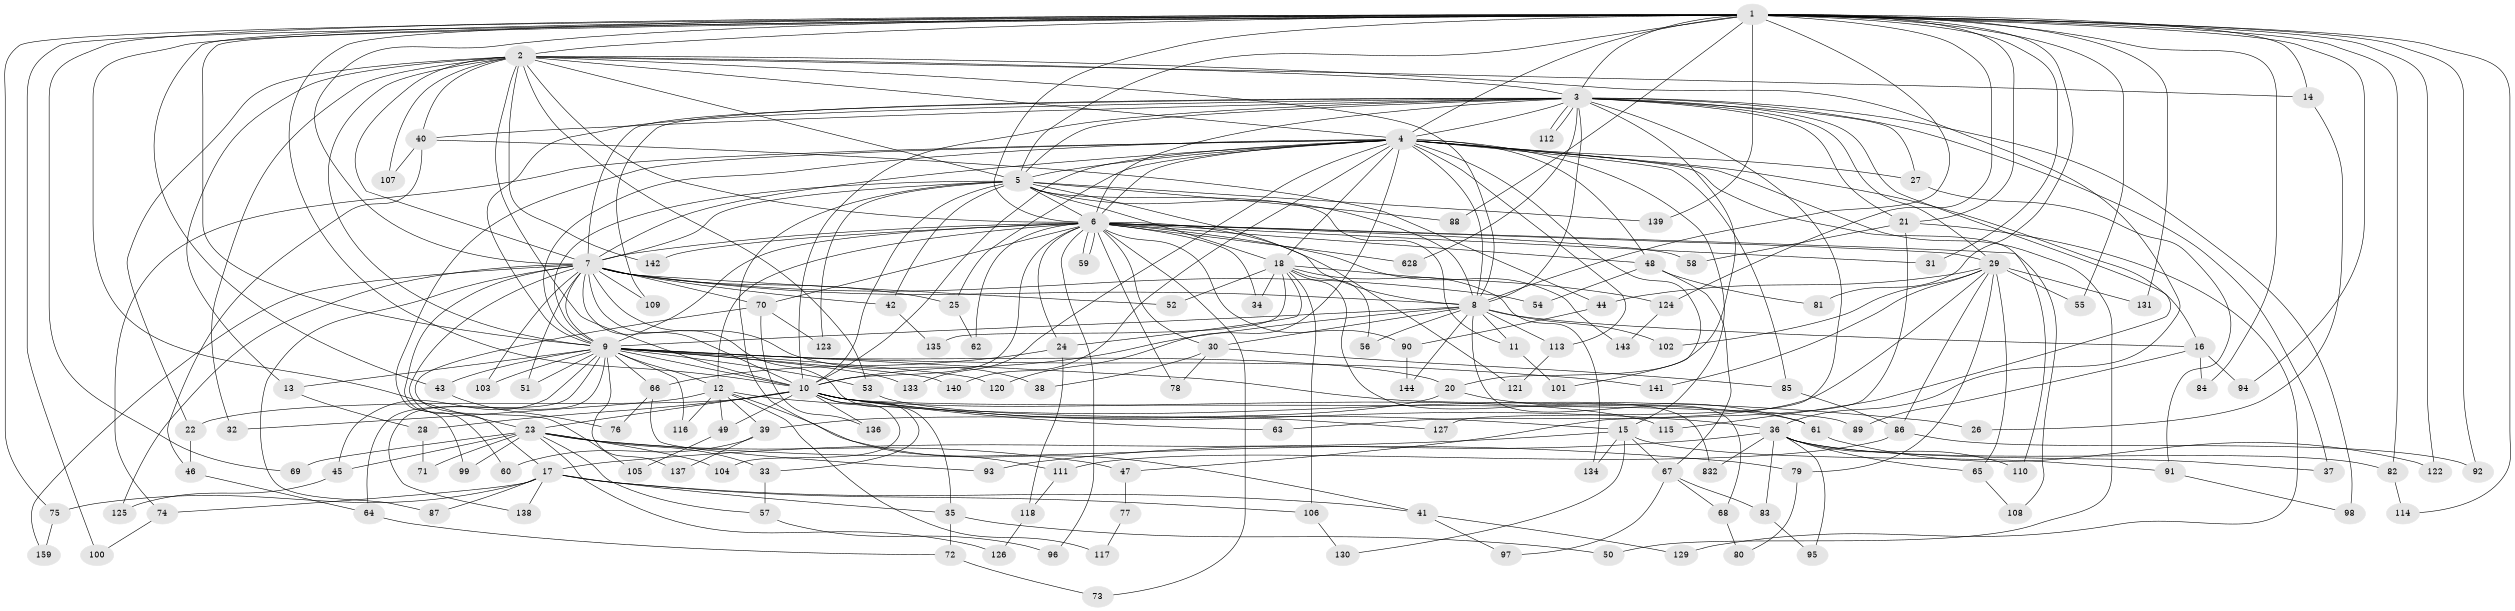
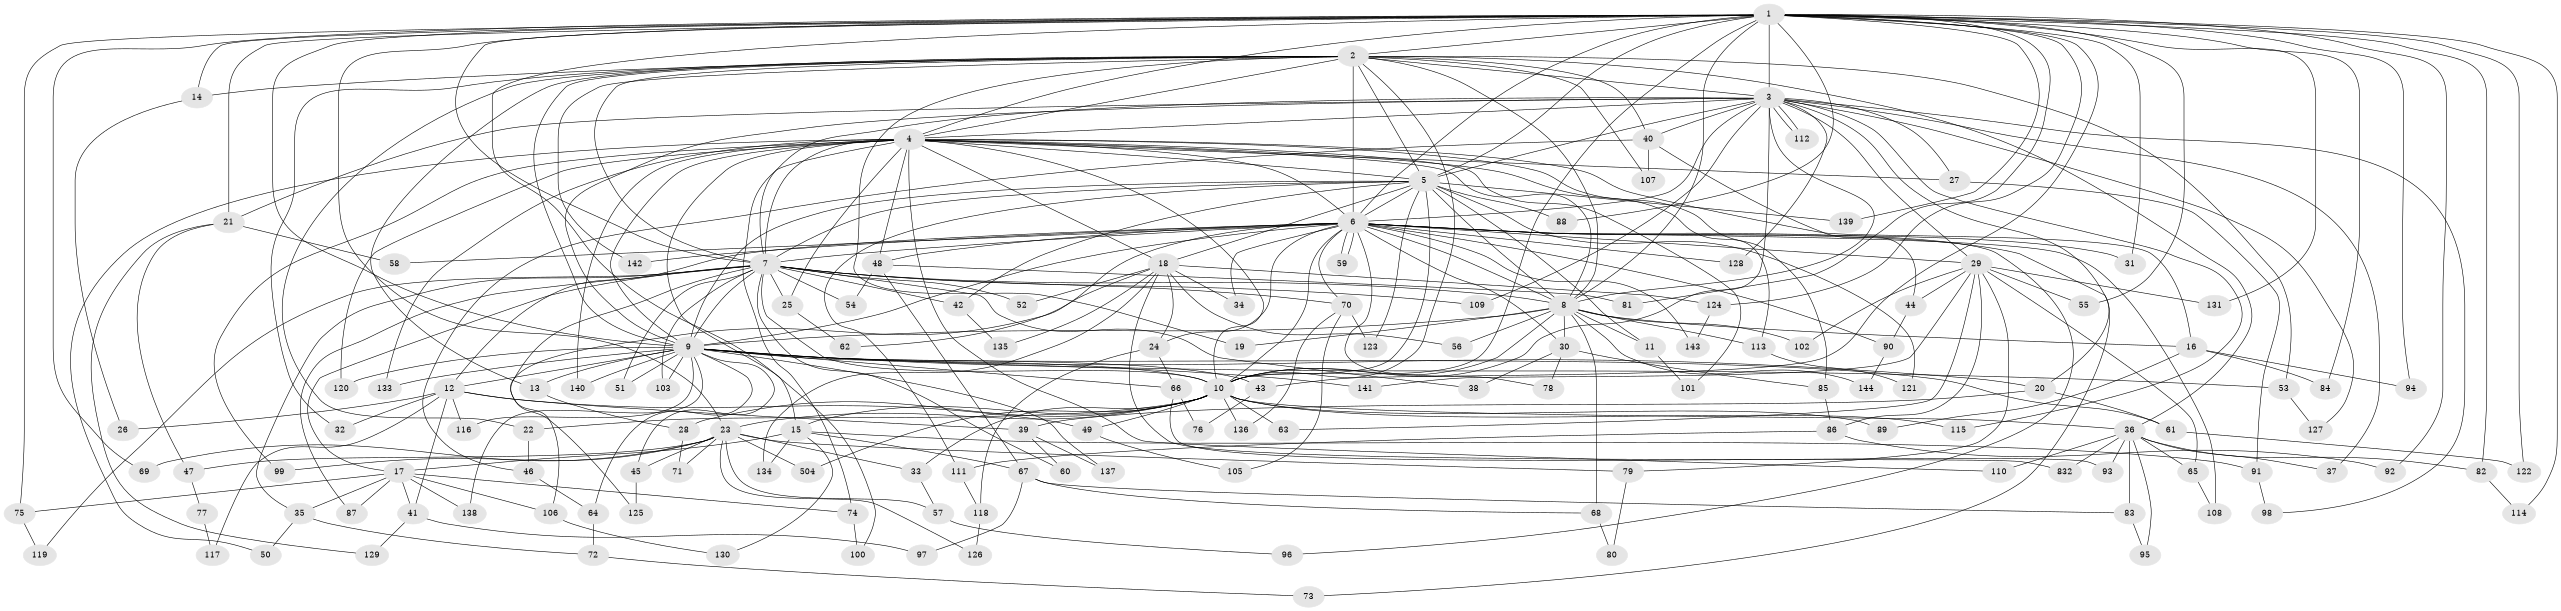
(1410, 264) -> (1736, 264)
none -> (1240, 347)
(722, 472) -> (808, 472)
(44, 555) -> (40, 555)
